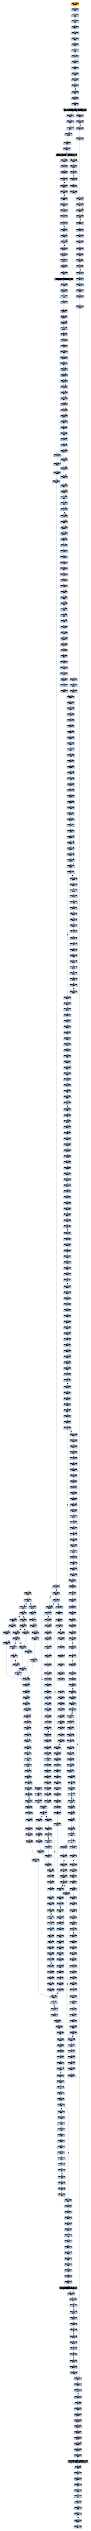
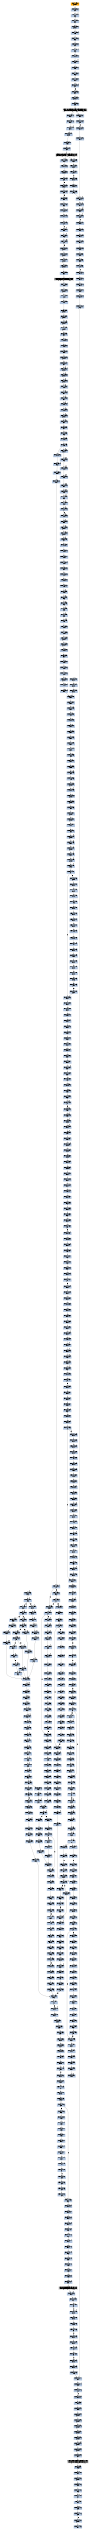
none -> (61, 1685)
